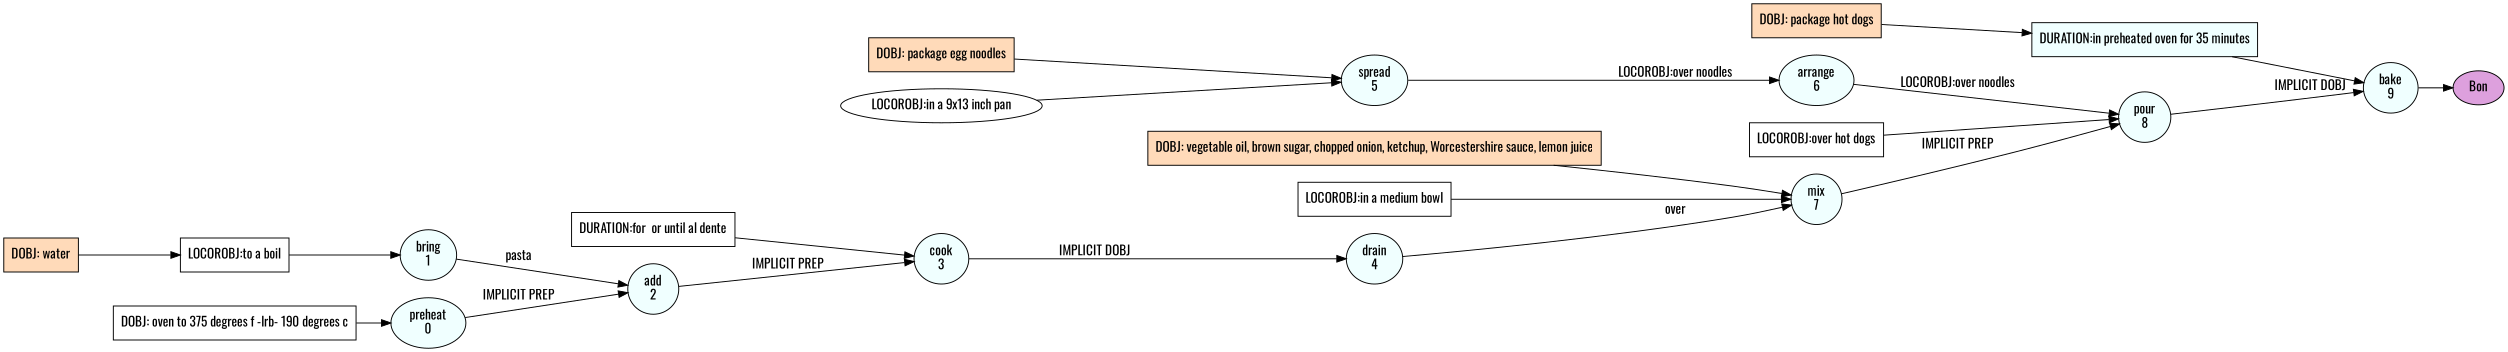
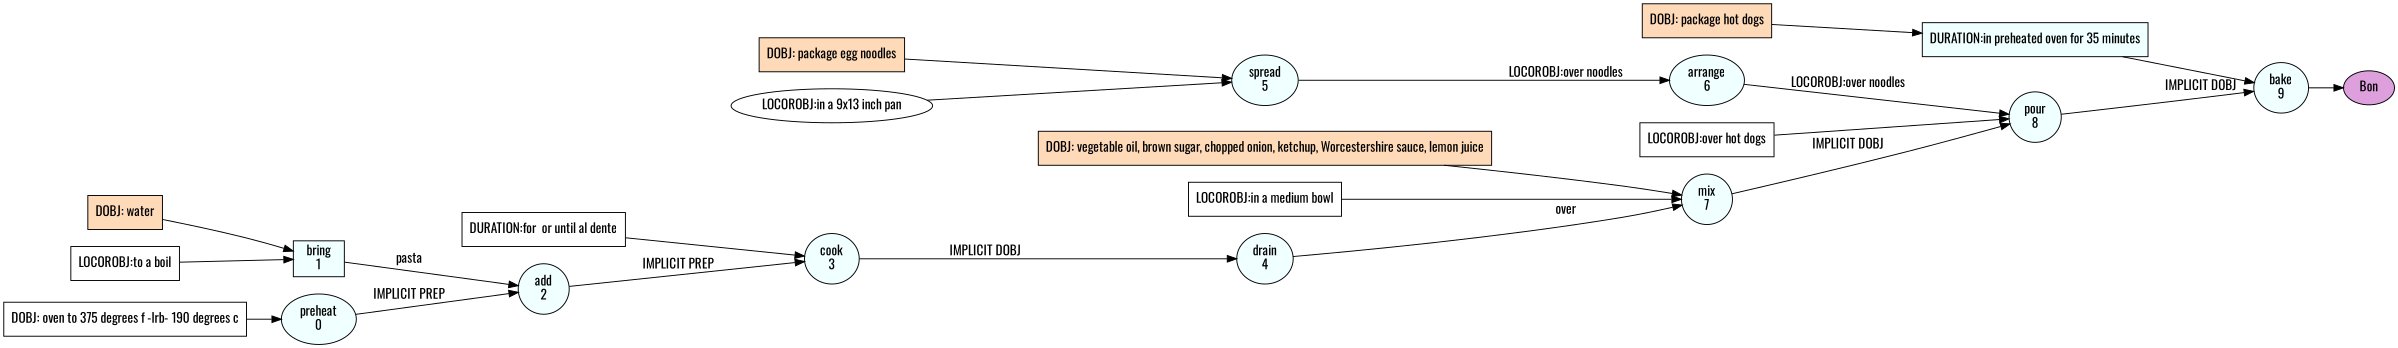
(1958, 145) -> (1848, 145)
(125, 255) -> (224, 233)
(428, 255) -> (319, 259)
